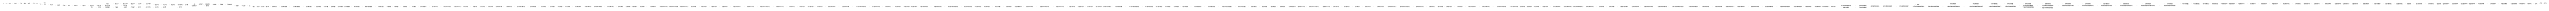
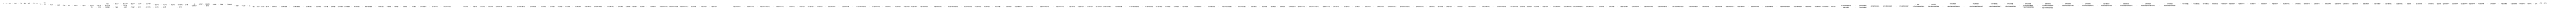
none -> (1934, 4)
(457, 7) -> none
(725, 7) -> none
